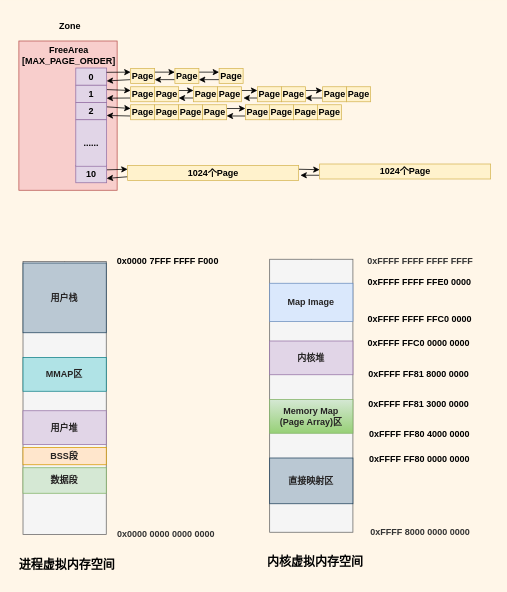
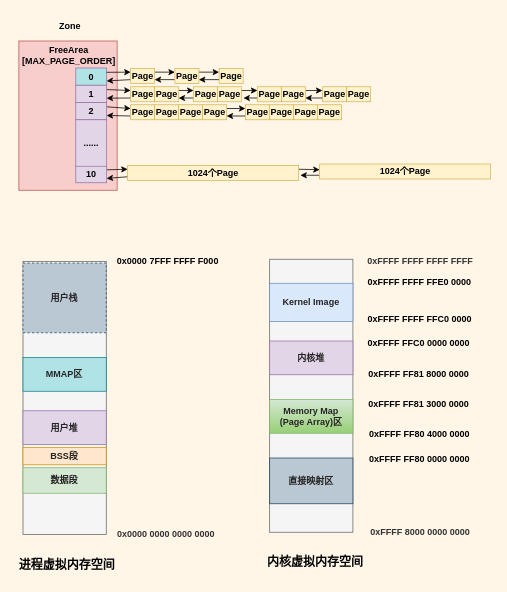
(91, 77) -> (91, 77)
(65, 298) -> (65, 298)
(311, 303) -> (311, 303)
